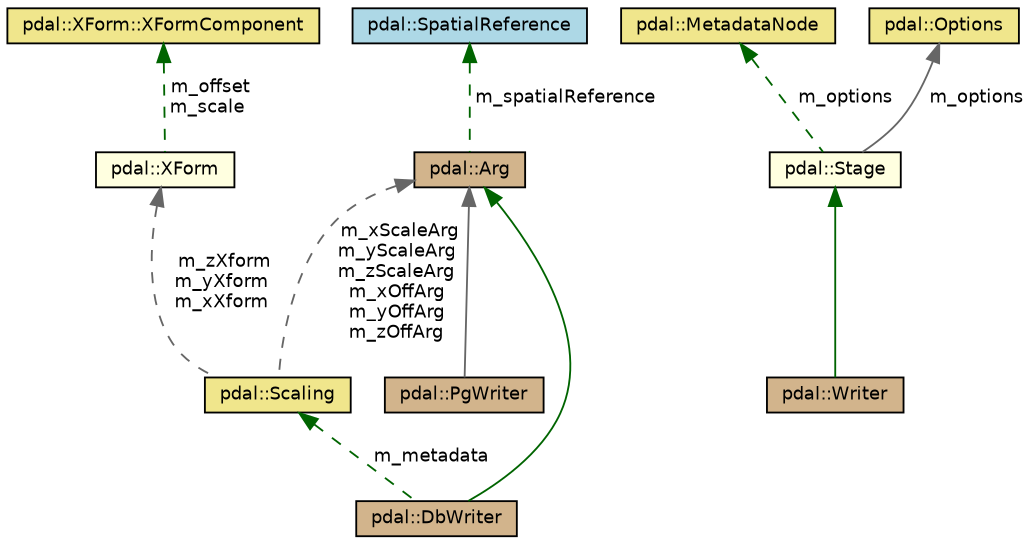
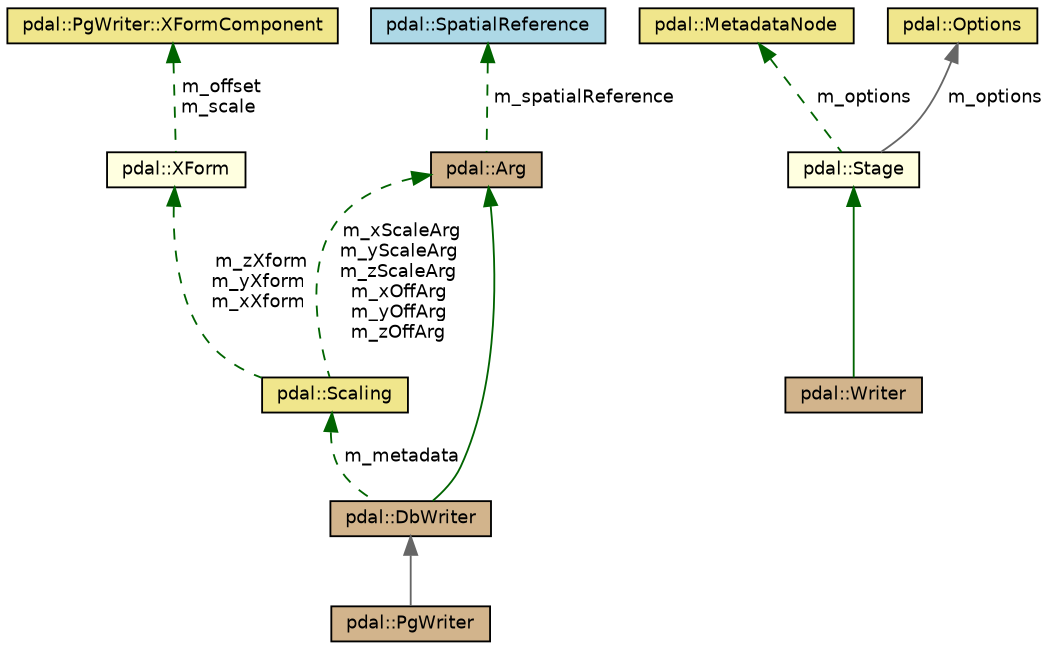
(163, 26) -> (173, 26)
(308, 261) -> (322, 254)
(467, 292) -> (411, 581)
(157, 304) -> (189, 308)
